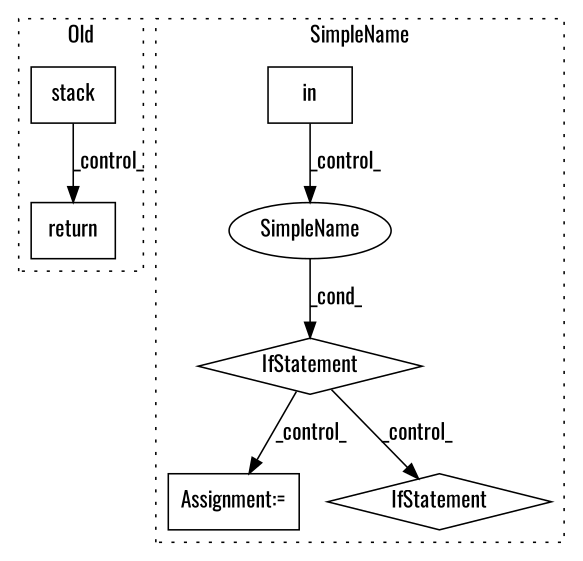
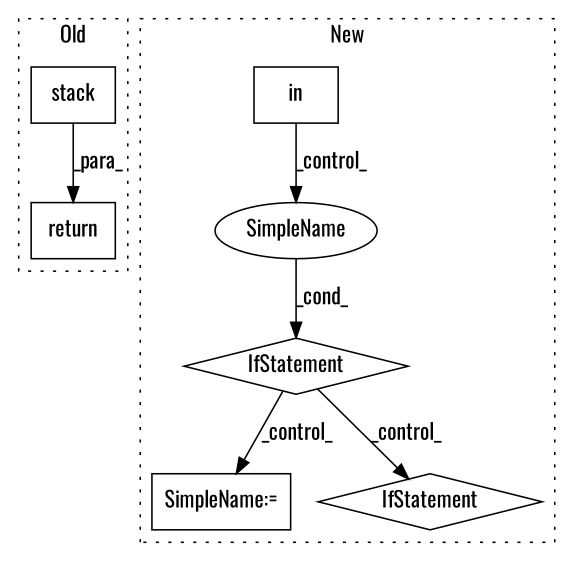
(360, 37) -> (348, 37)
(109, 163) -> (98, 163)
(234, 502) -> (221, 502)
